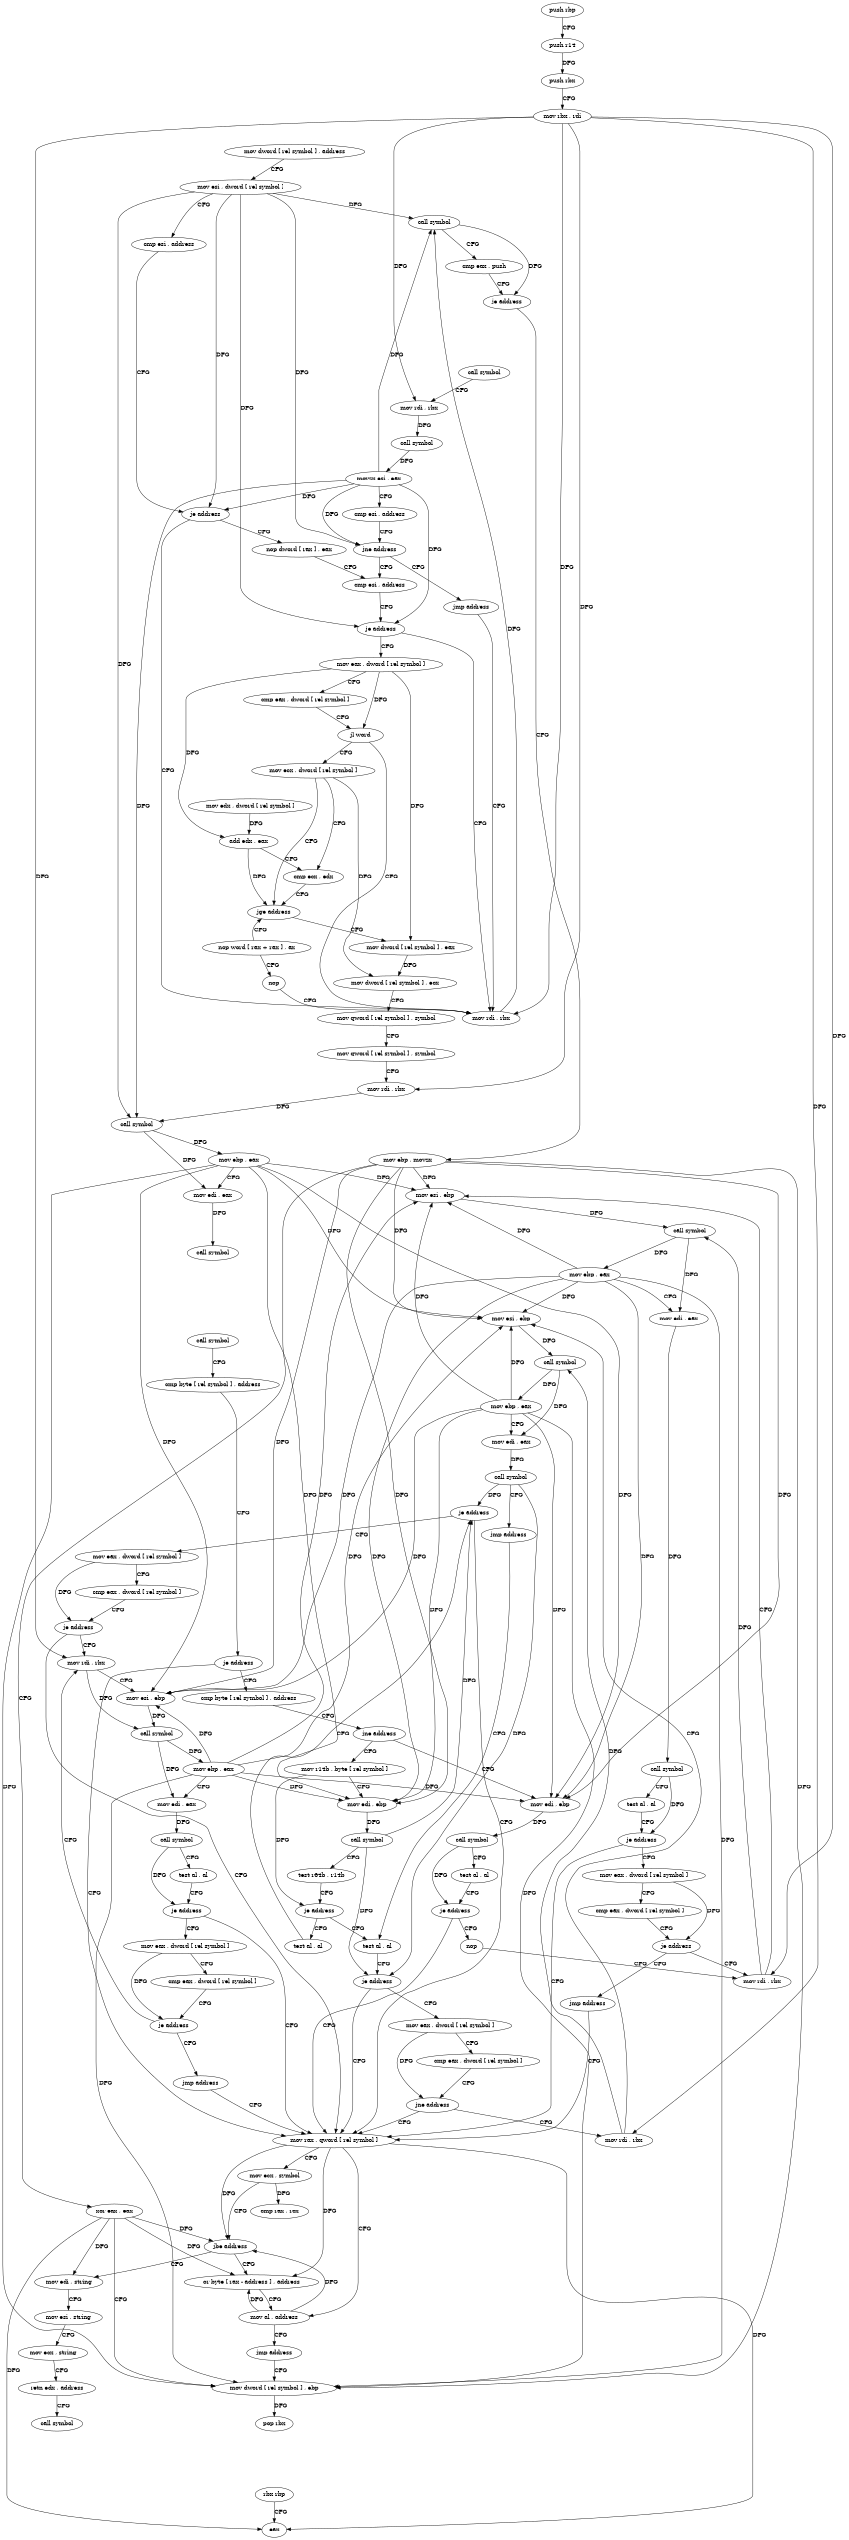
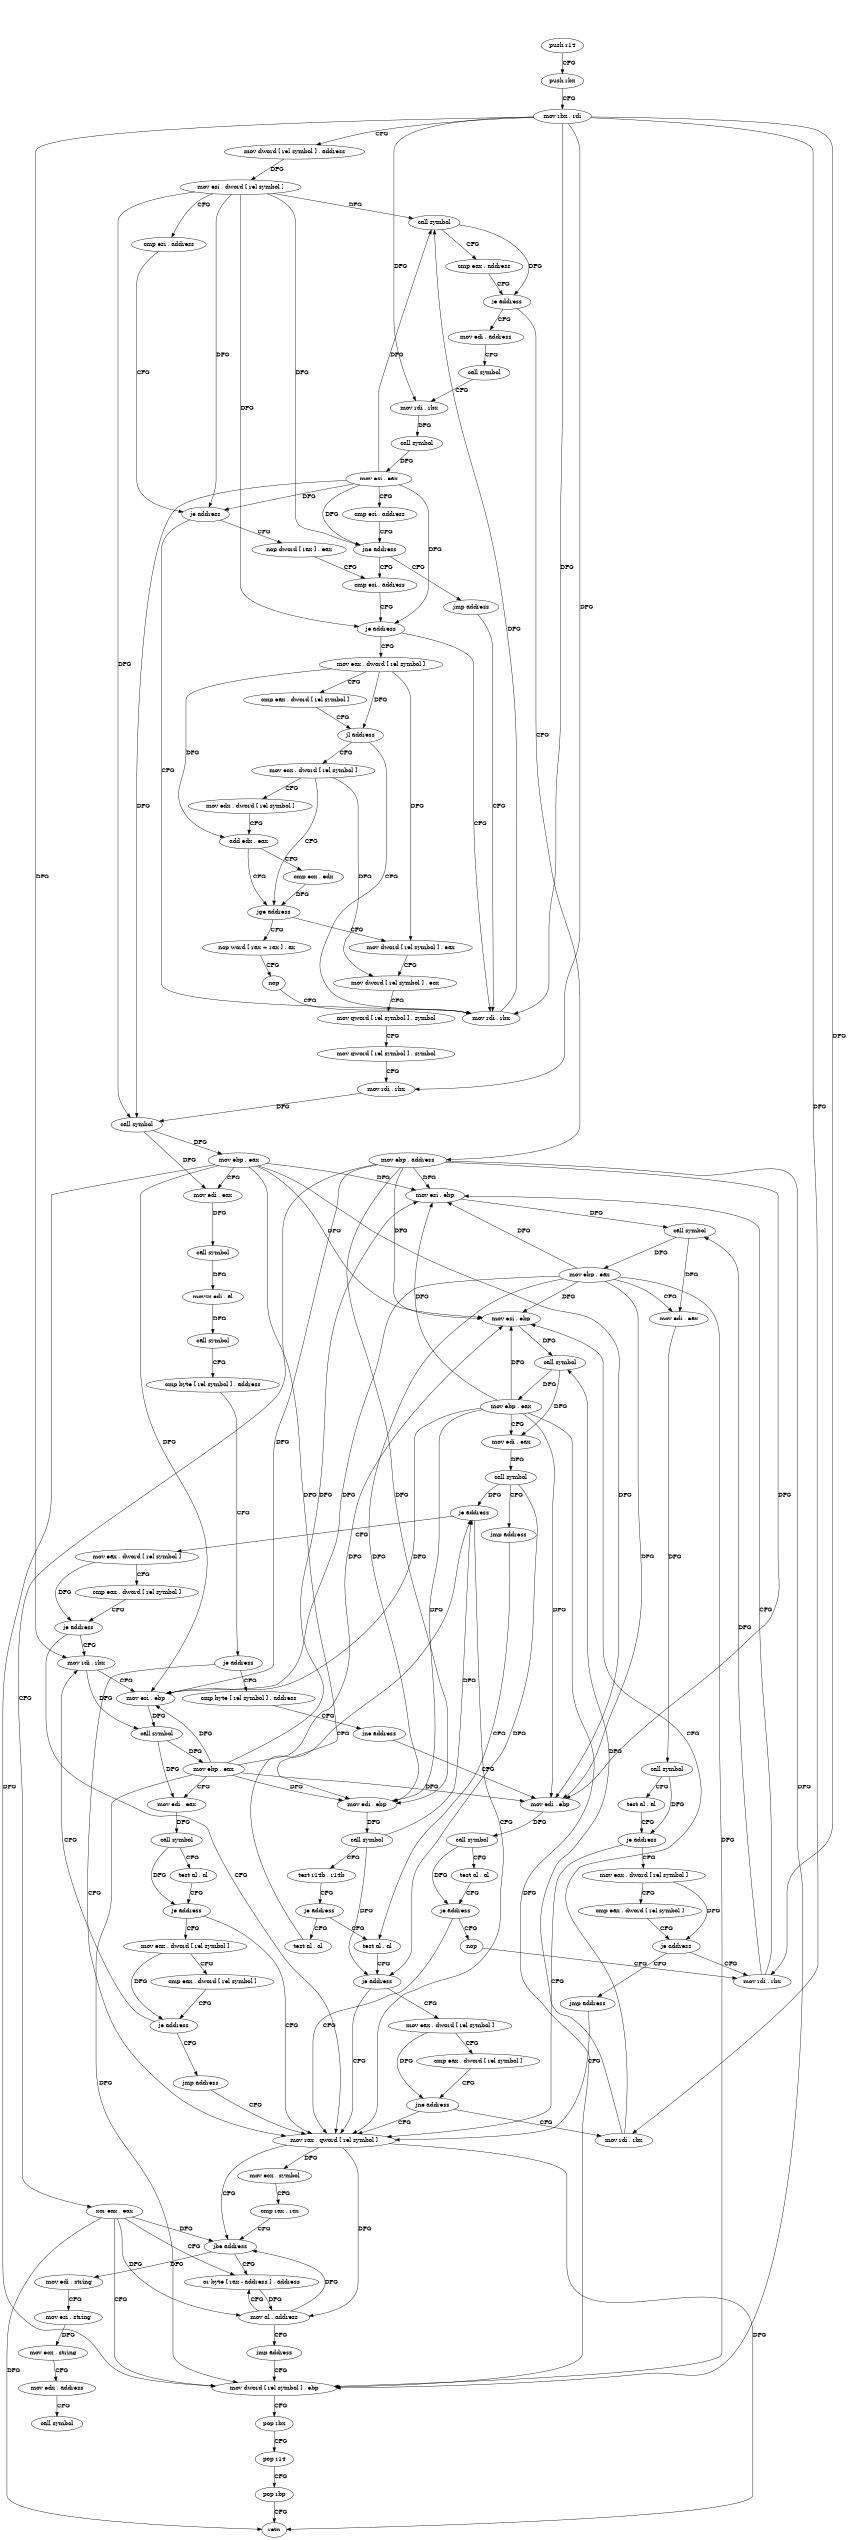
(562, 10) -> none
(569, 63) -> (569, 63)
none -> (426, 124)
(277, 169) -> (277, 169)
(484, 267) -> (484, 267)
none -> (486, 337)
(379, 479) -> (379, 479)
(361, 735) -> (361, 735)
(333, 822) -> (284, 787)
(256, 824) -> (256, 824)
(259, 877) -> (259, 877)
(302, 895) -> (302, 895)
(253, 930) -> (270, 929)
(410, 965) -> (410, 965)
(408, 1160) -> (408, 1160)
none -> (213, 1297)
(345, 1769) -> none
(321, 1876) -> (321, 1876)
(311, 2158) -> (311, 2158)
(229, 2194) -> (229, 2194)
(284, 2194) -> (284, 2194)
(234, 2203) -> (257, 2228)
(323, 2218) -> none
(365, 2229) -> (365, 2229)
(92, 2245) -> (155, 2290)
(194, 2247) -> (194, 2247)
(177, 2264) -> (177, 2264)
(257, 2300) -> (257, 2300)
(275, 2300) -> (275, 2300)
(68, 2335) -> (68, 2335)
(57, 2388) -> (57, 2388)
(281, 2406) -> (281, 2406)
none -> (274, 2459)
(274, 2495) -> (274, 2495)
(274, 2530) -> (274, 2530)
